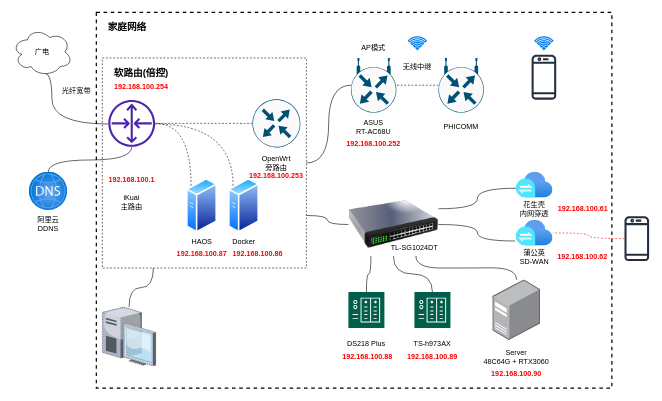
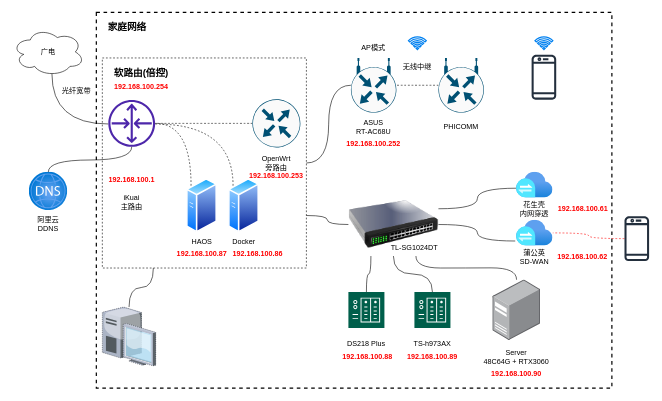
(42, 52) -> (48, 52)
